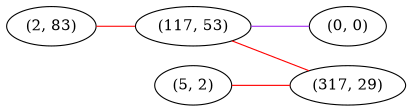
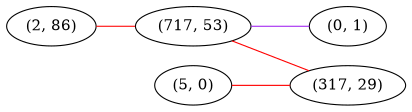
(51, 26) -> (51, 26)
(193, 26) -> (193, 26)
(348, 26) -> (348, 26)
(193, 85) -> (193, 85)
